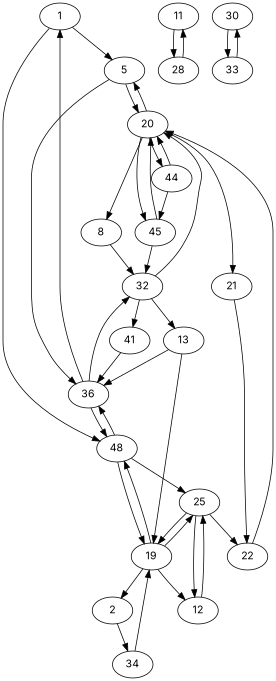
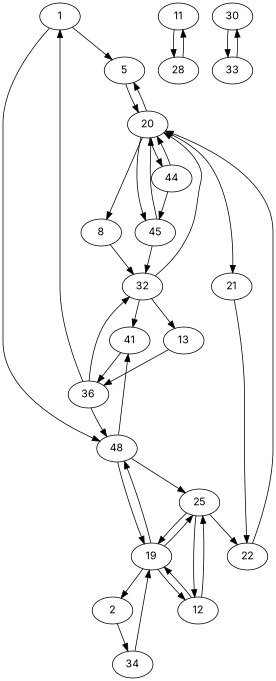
(32, 219) -> none
(109, 424) -> (123, 398)
(168, 445) -> (181, 585)
